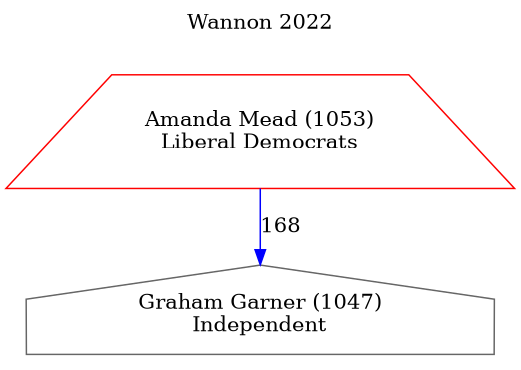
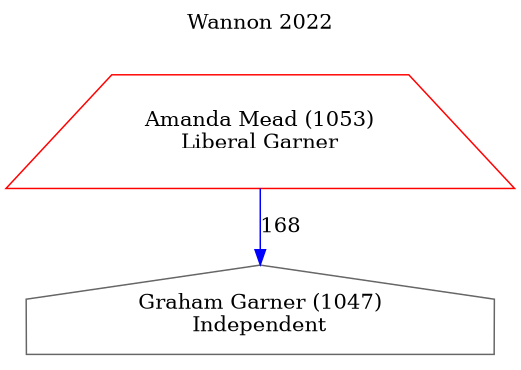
(260, 132) -> (260, 132)
